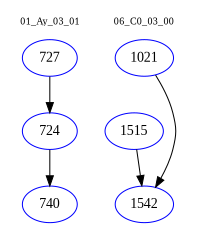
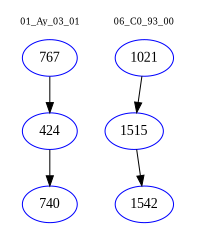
(144, 22) -> (144, 22)
(50, 58) -> (50, 58)
(175, 126) -> (140, 89)
(50, 131) -> (50, 131)
